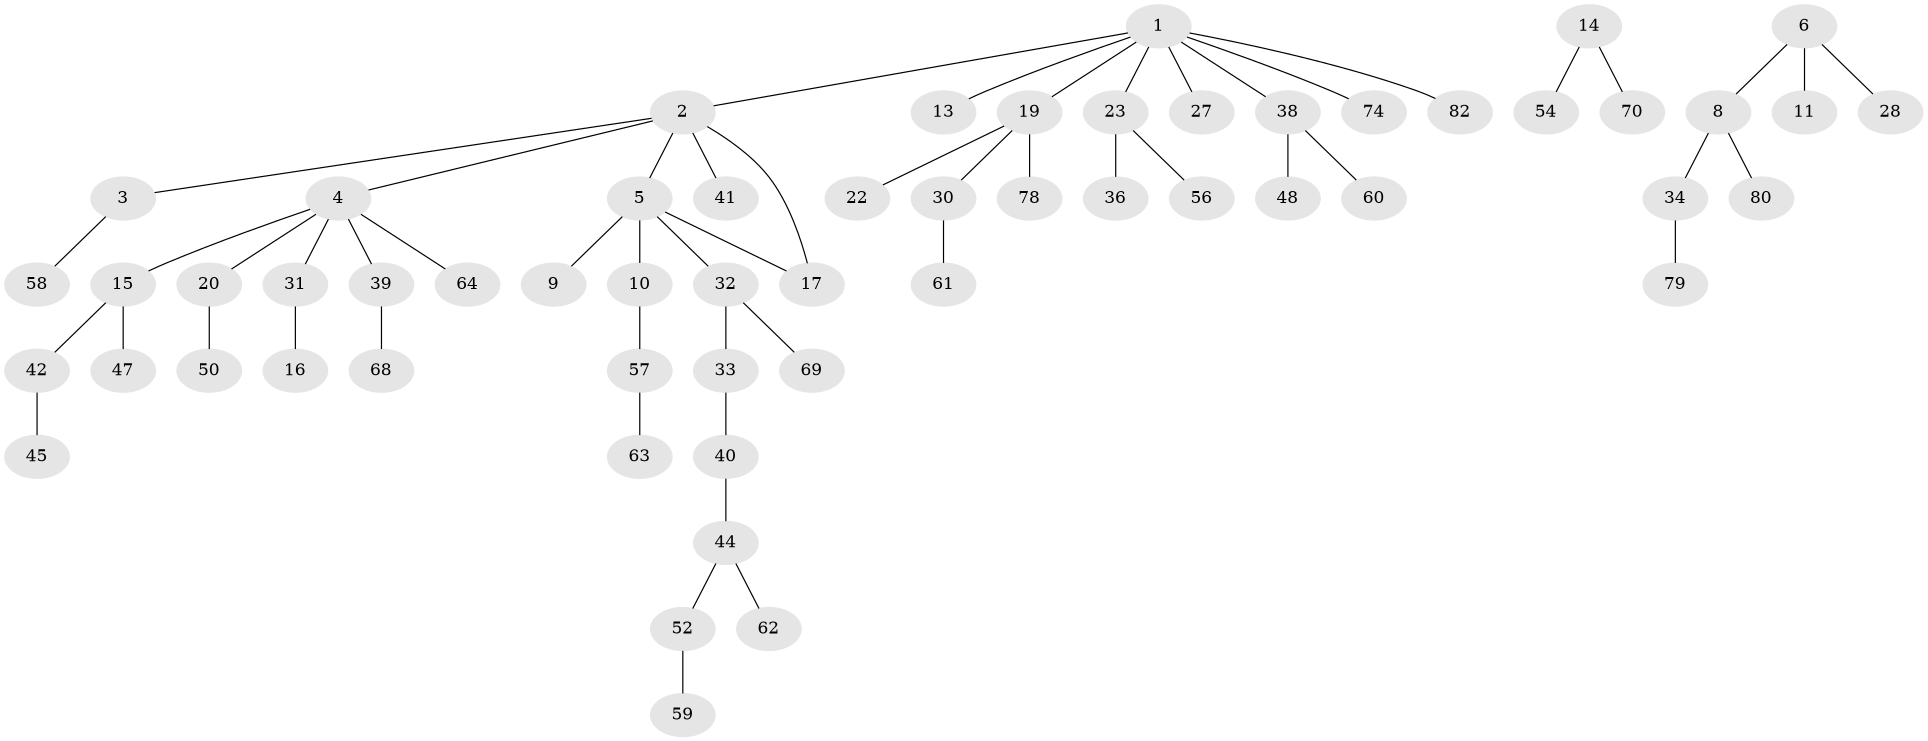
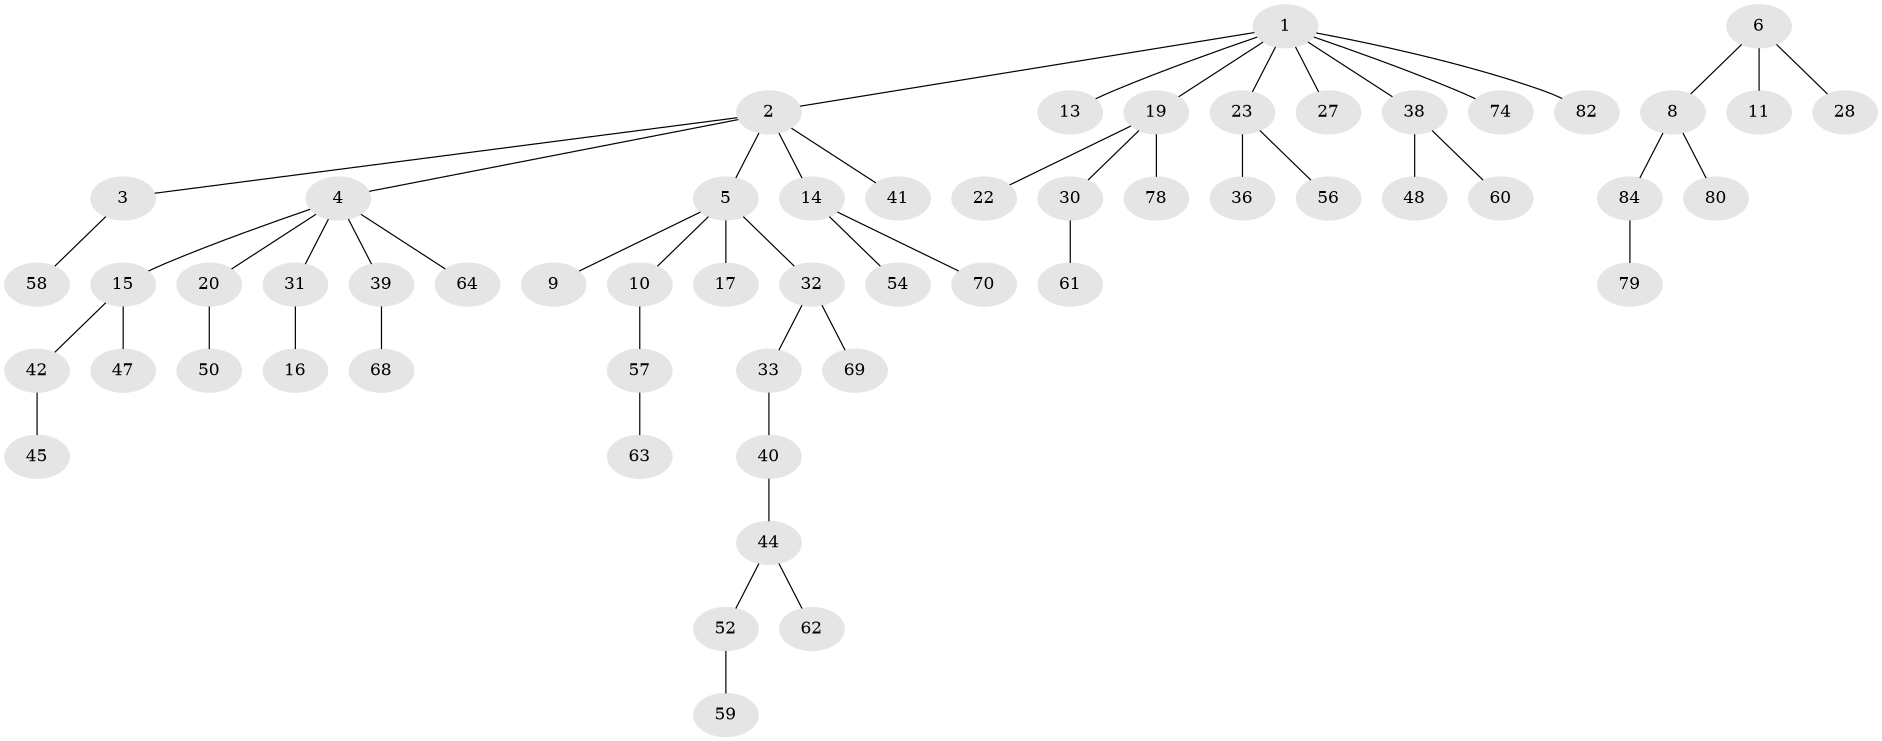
(773, 183) -> (790, 156)
(1675, 199) -> (1630, 199)
